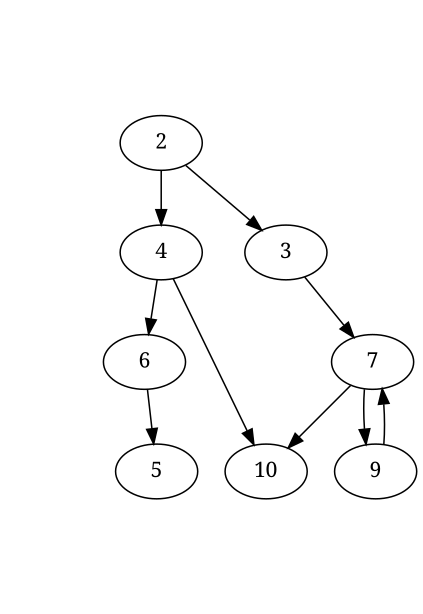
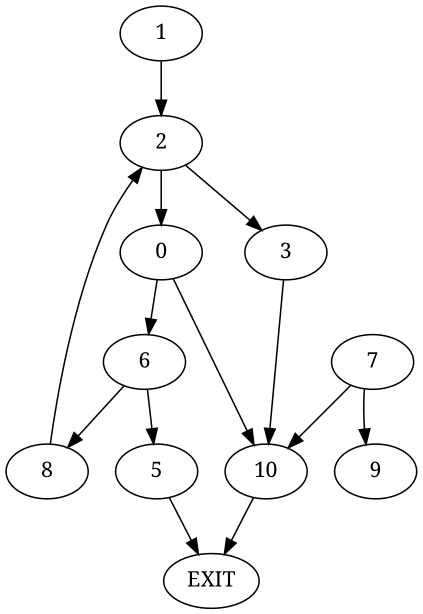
none -> (161, 33)
(161, 252) -> (161, 252)
(324, 301) -> (277, 354)
(385, 424) -> none
none -> (47, 471)
none -> (211, 581)
